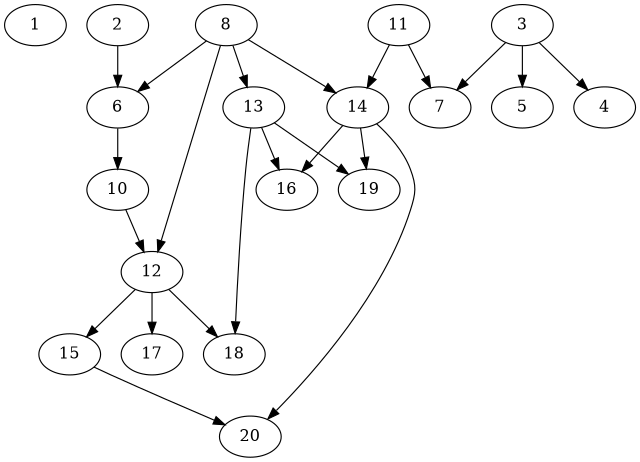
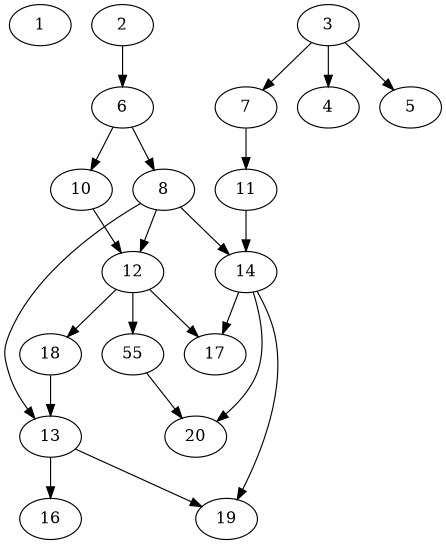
(417, 61) -> (246, 143)
(177, 63) -> (141, 143)
(326, 144) -> (233, 308)
(241, 225) -> (51, 390)
(70, 354) -> (133, 354)
